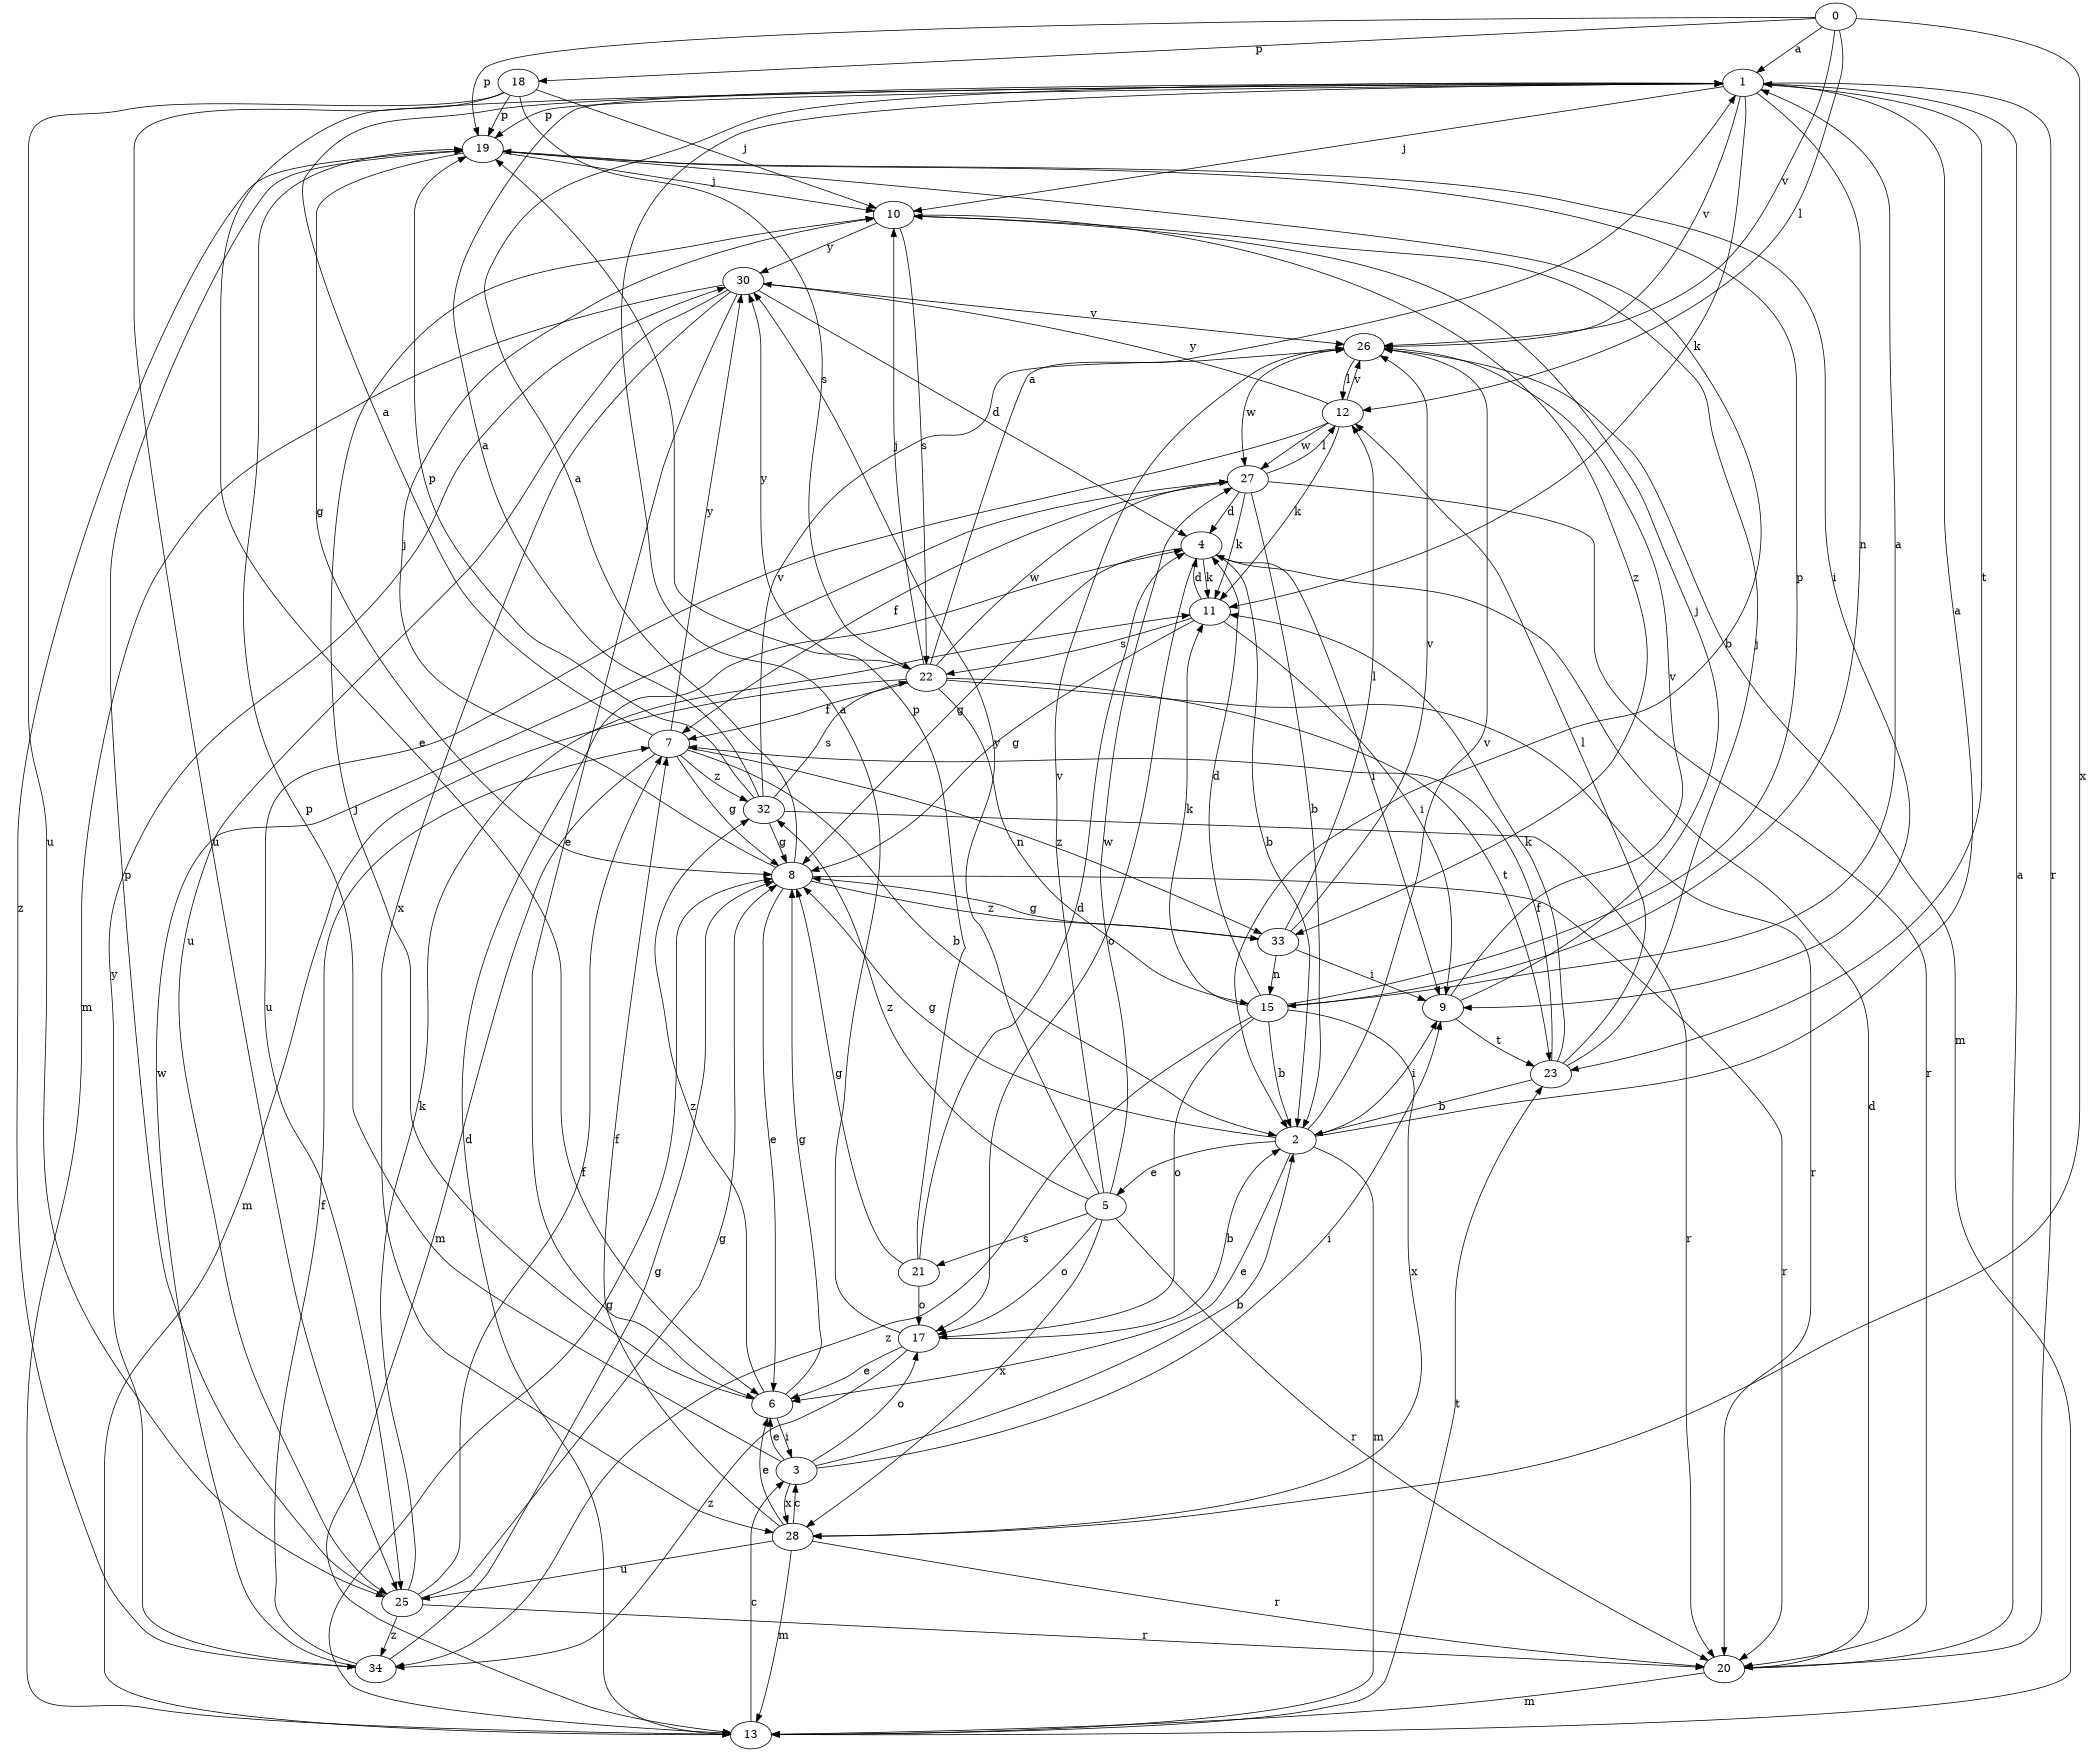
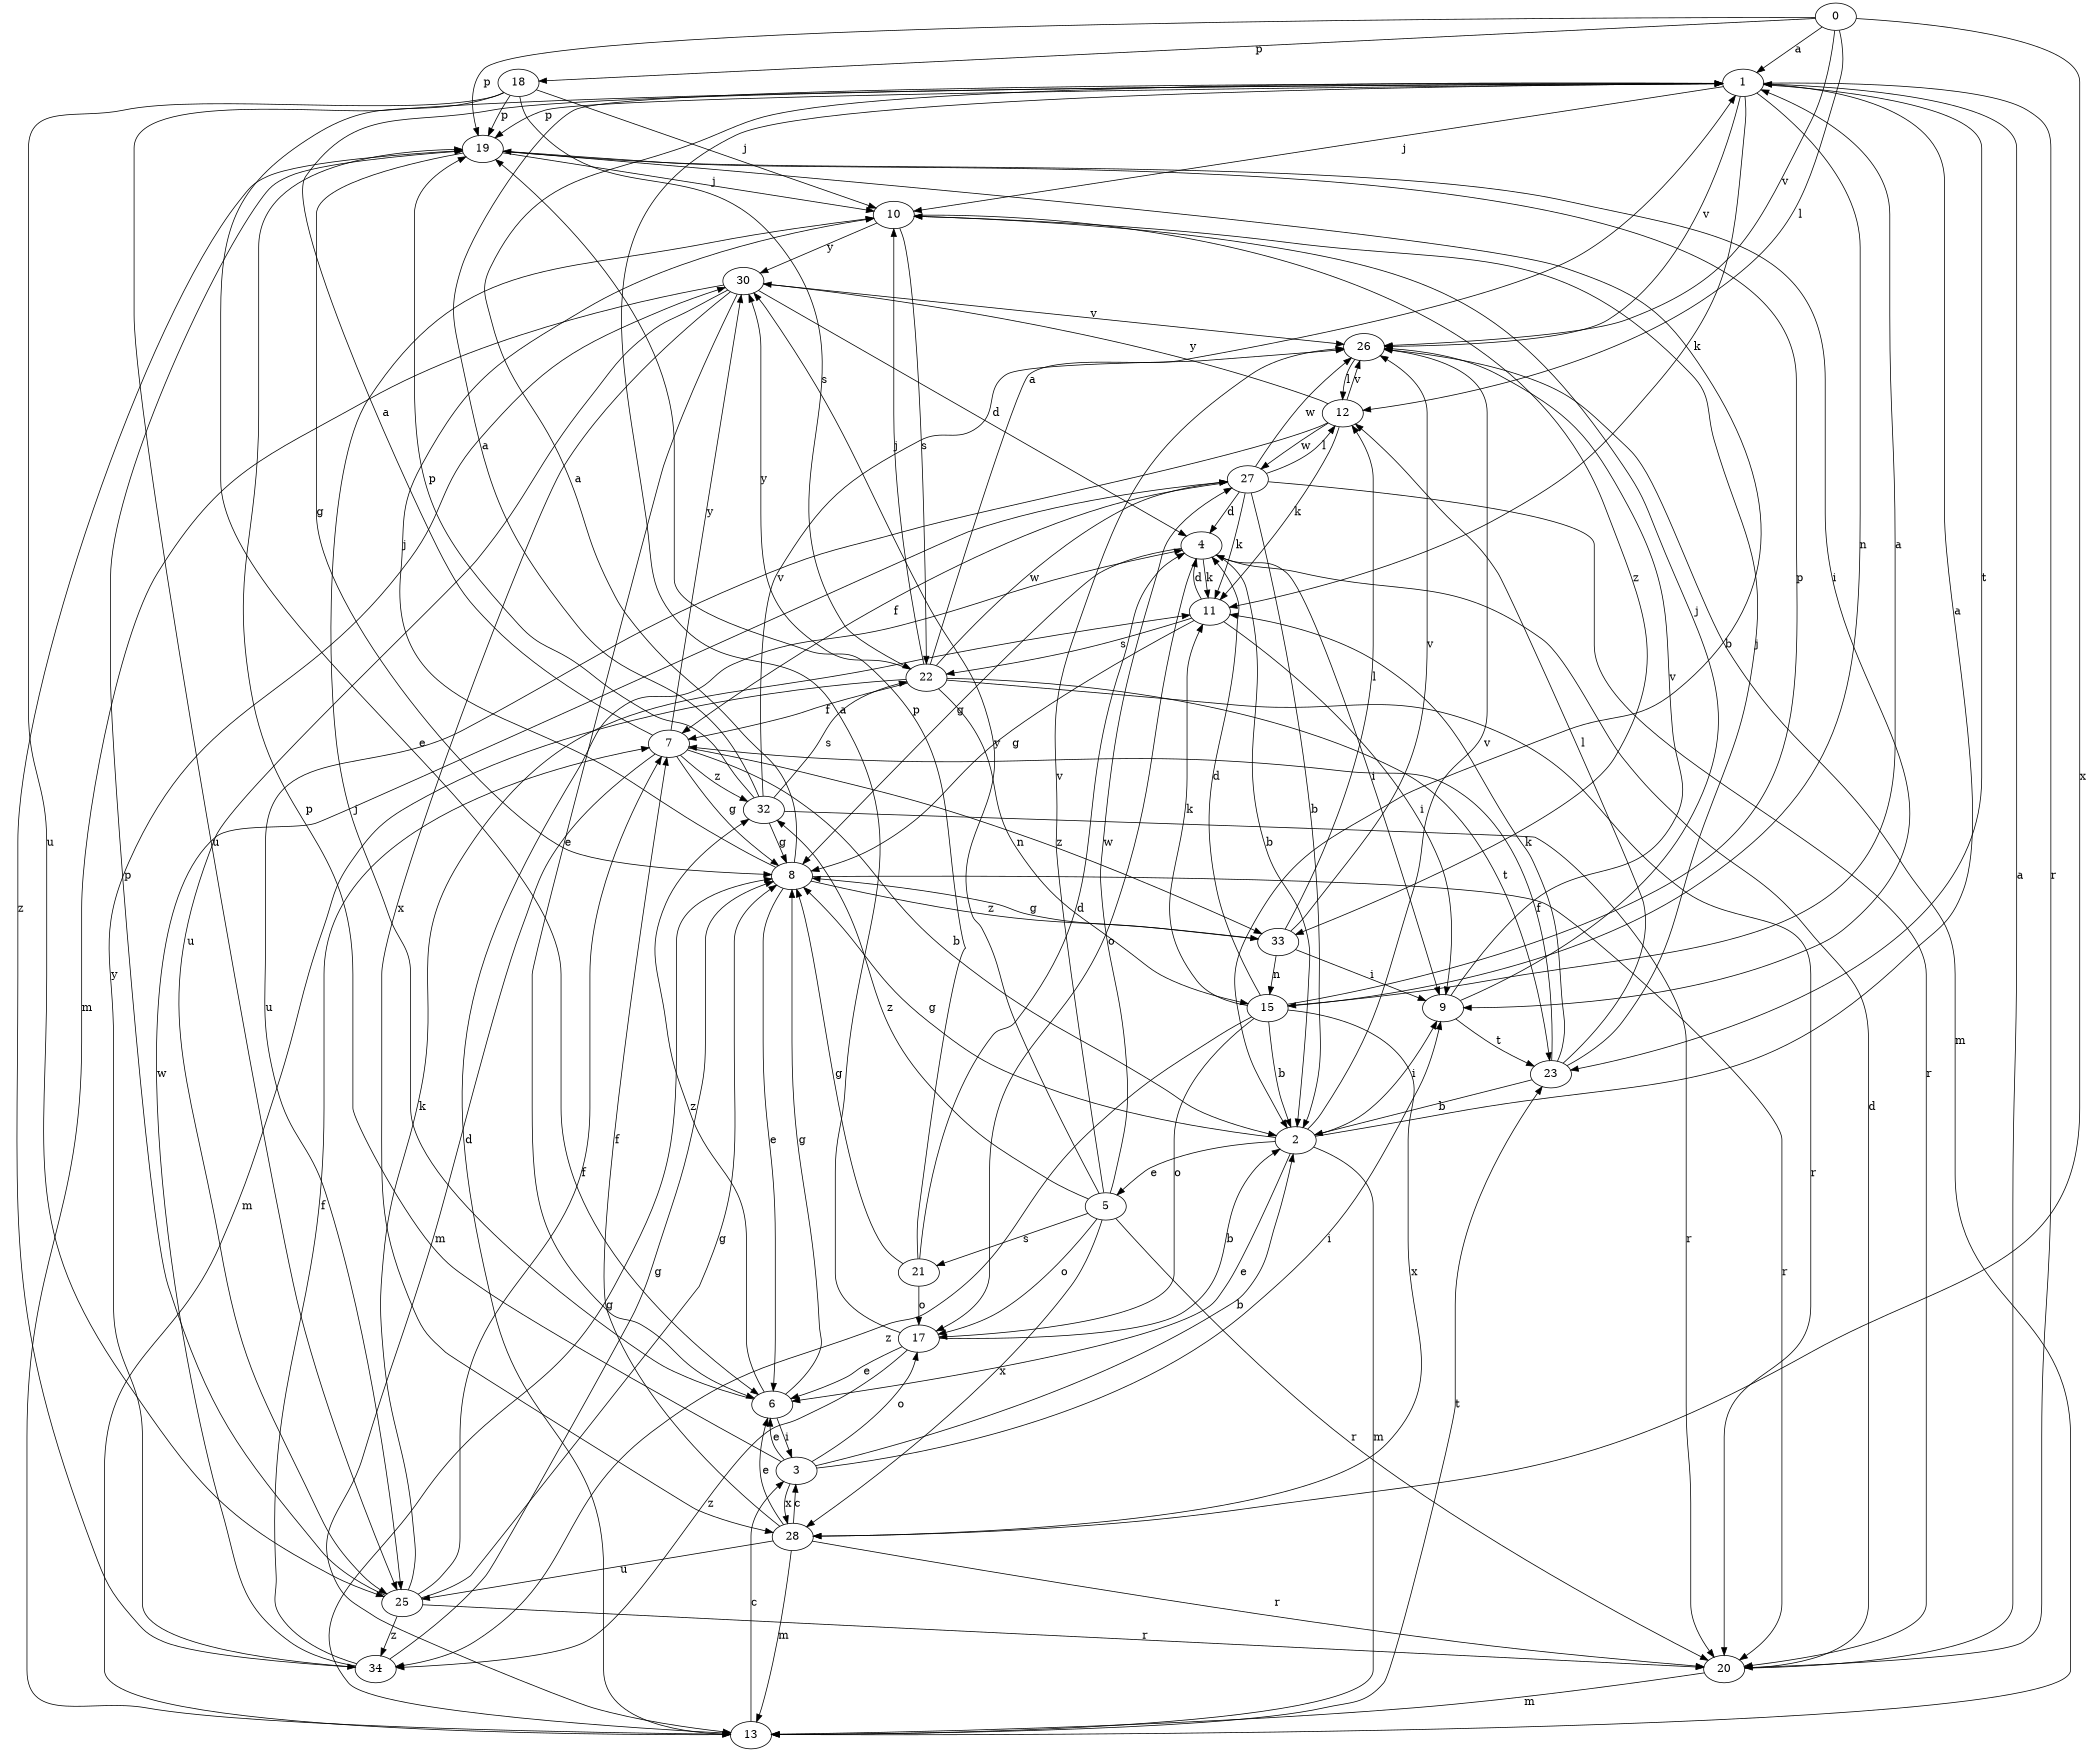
(1262, 377) -> (1296, 411)
